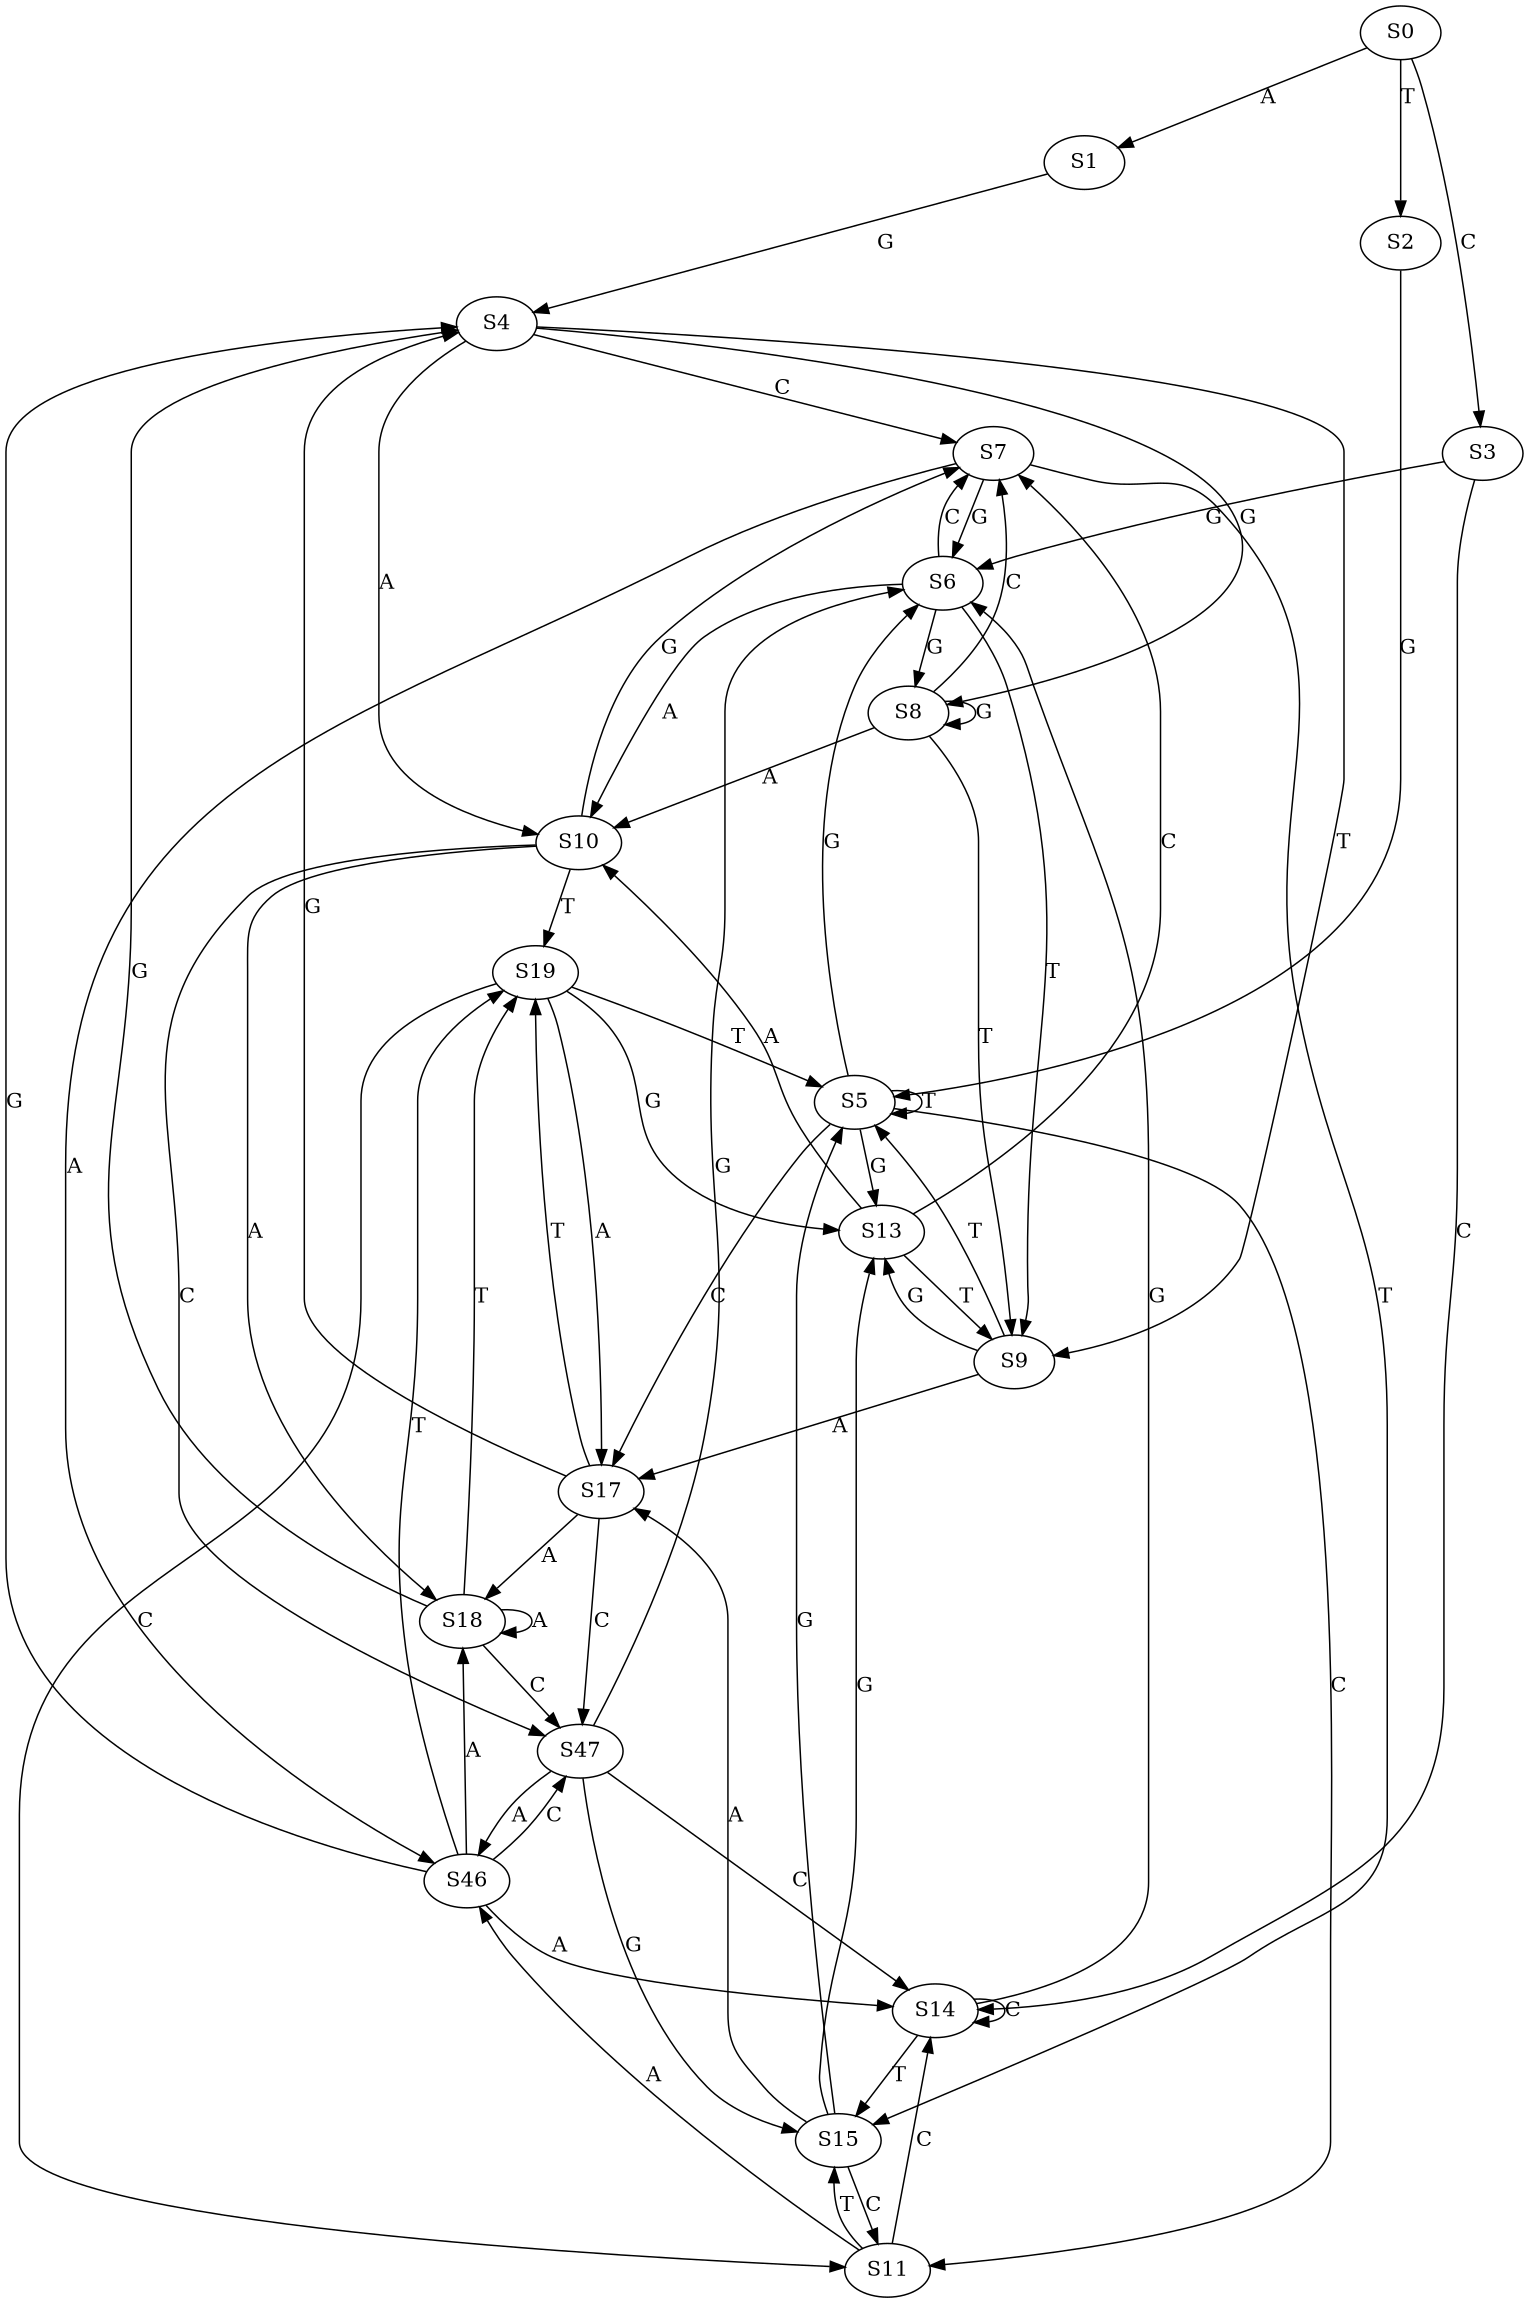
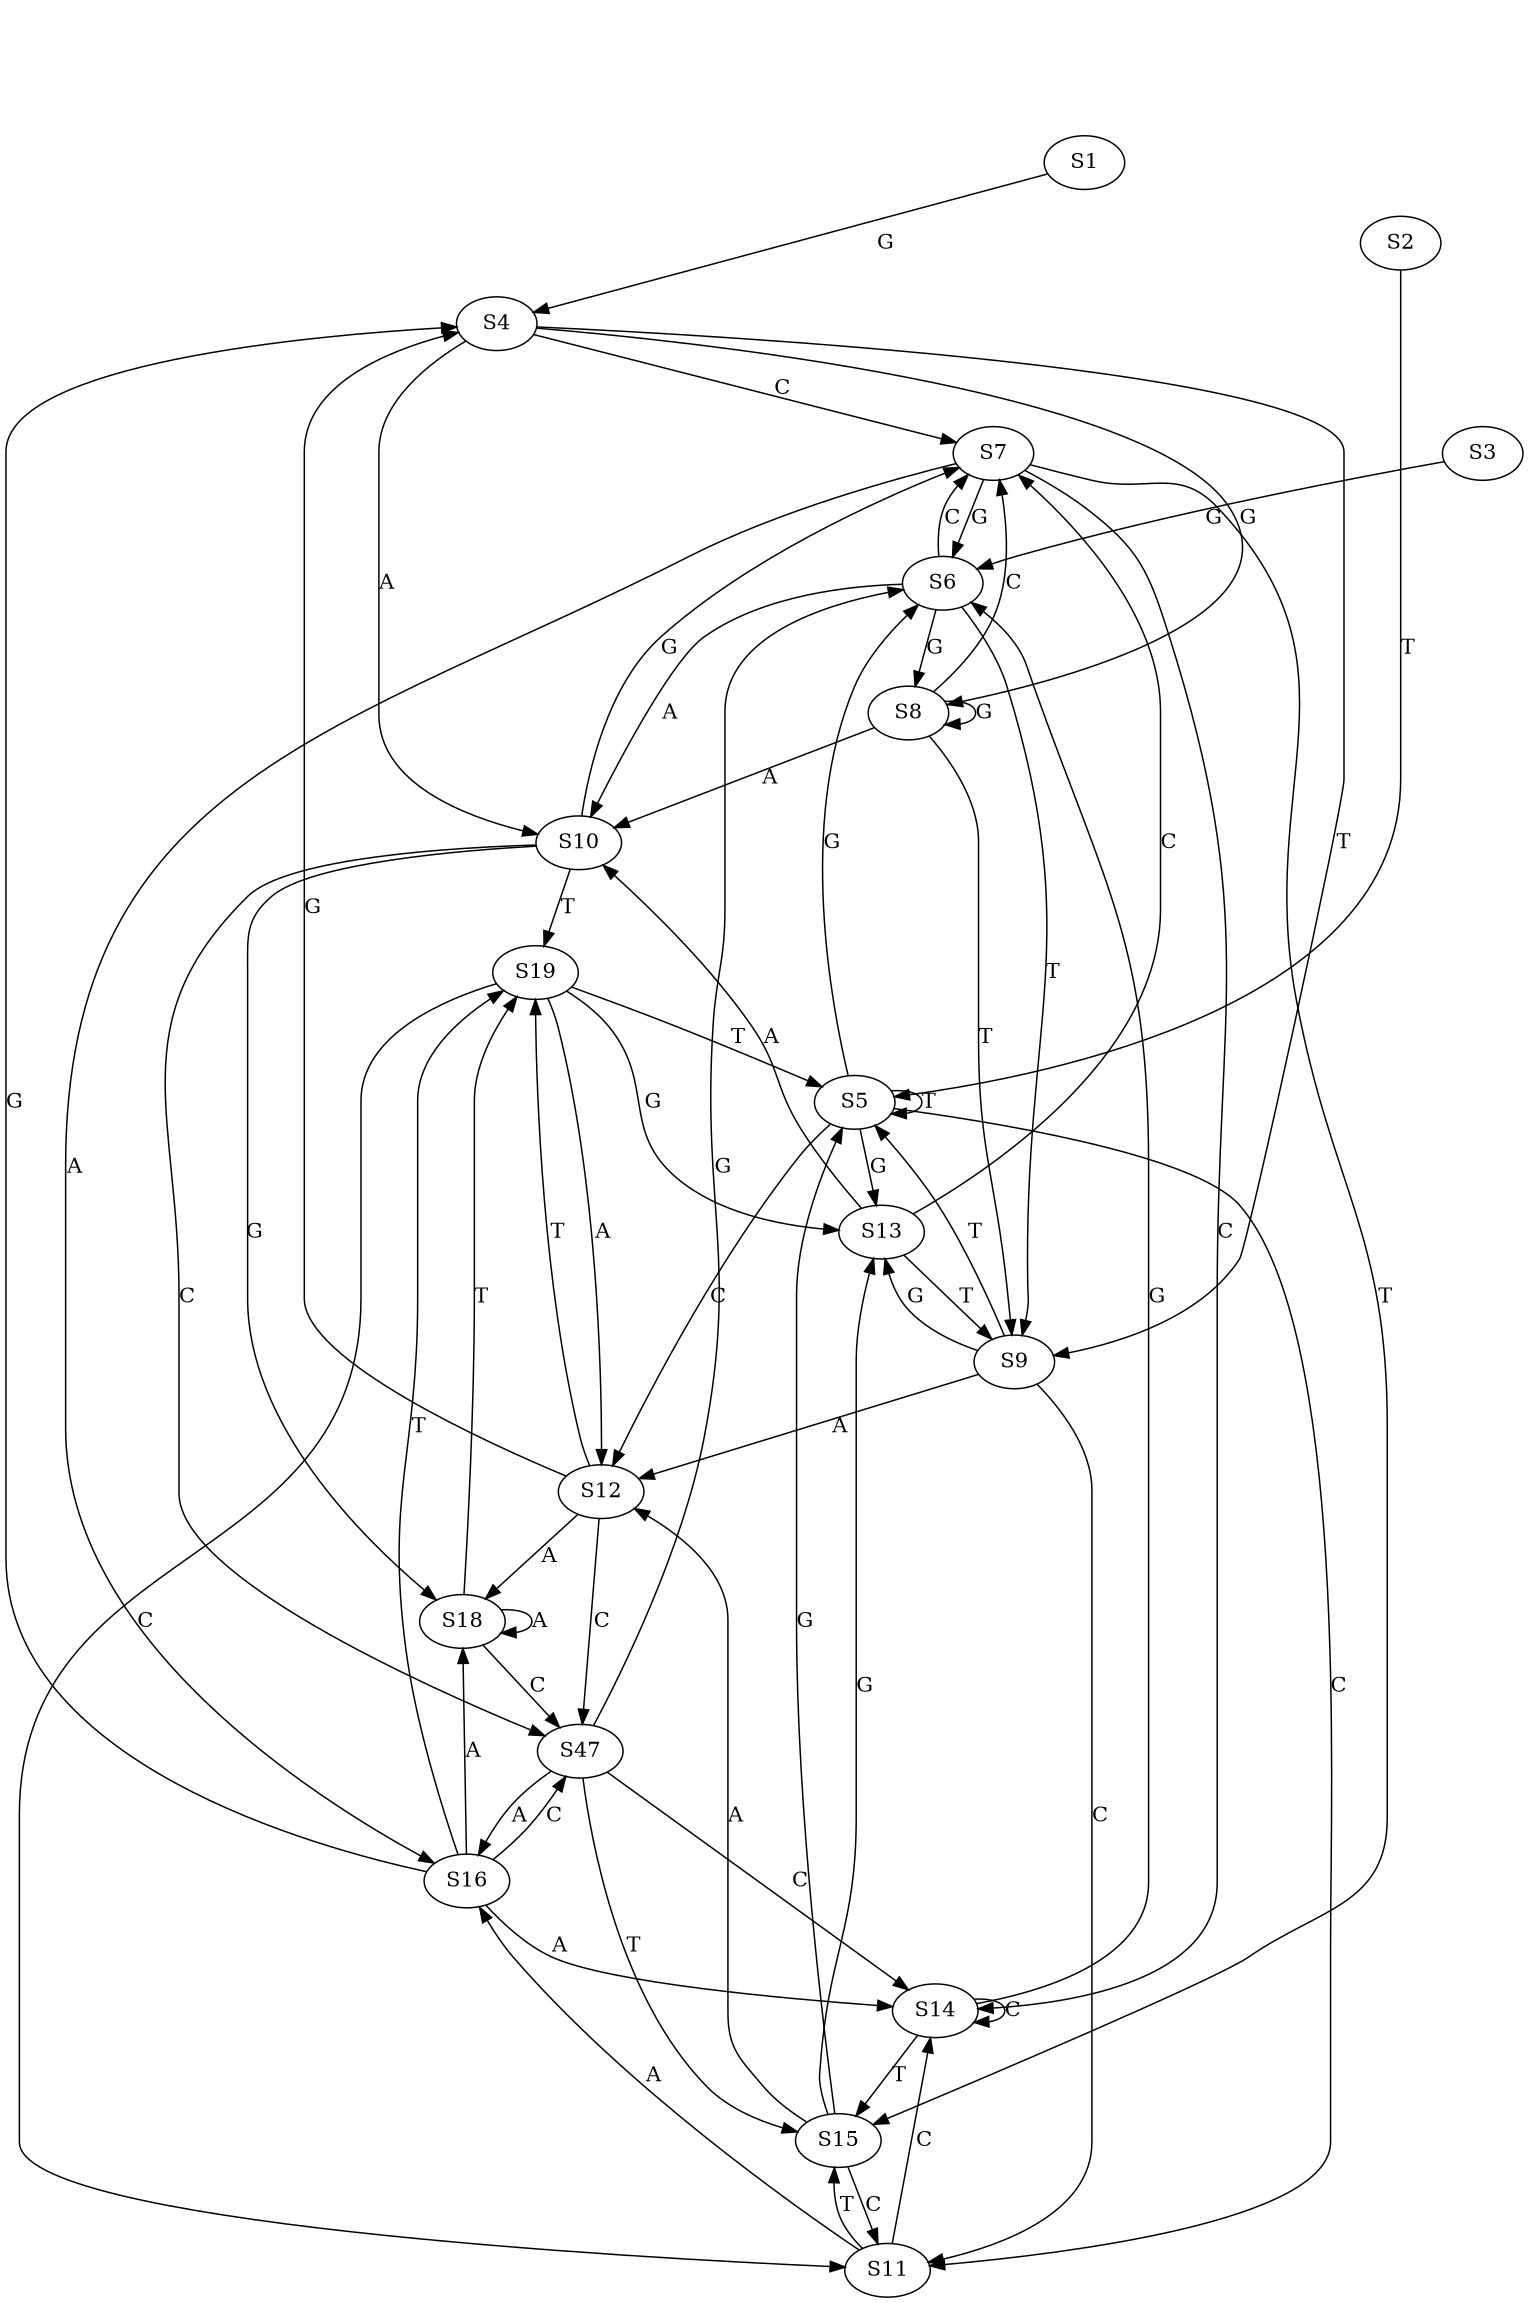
(1401, 33) -> none
(1408, 648) -> (1408, 648)
(131, 928) -> none
(255, 1232) -> (255, 1232)
(1445, 1386) -> (1218, 1238)
(601, 1492) -> (601, 1492)
none -> (1092, 1857)
(467, 1881) -> (467, 1881)
(634, 1946) -> (634, 1946)
